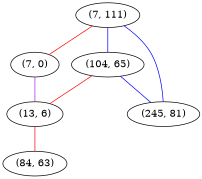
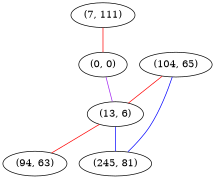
(108, 40) -> none
(154, 58) -> (115, 139)
(35, 65) -> (103, 65)
(35, 164) -> (35, 164)
